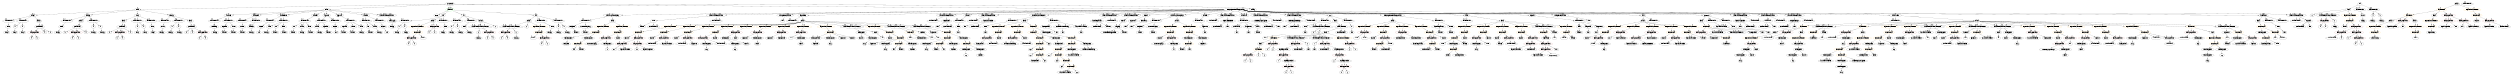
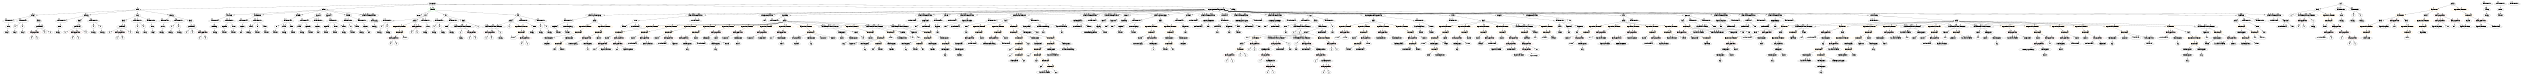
(256, 15) -> none
(958, 27) -> (938, 27)
